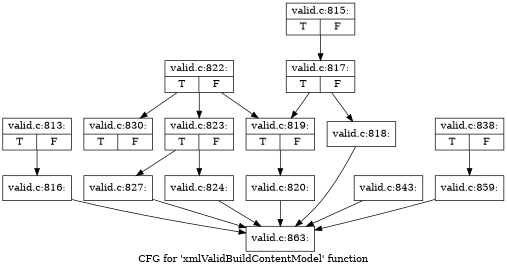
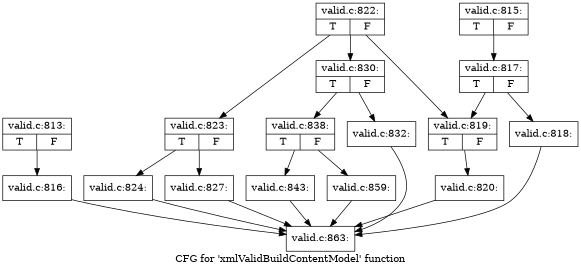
none -> (328, 103)
none -> (382, 134)
none -> (291, 160)
